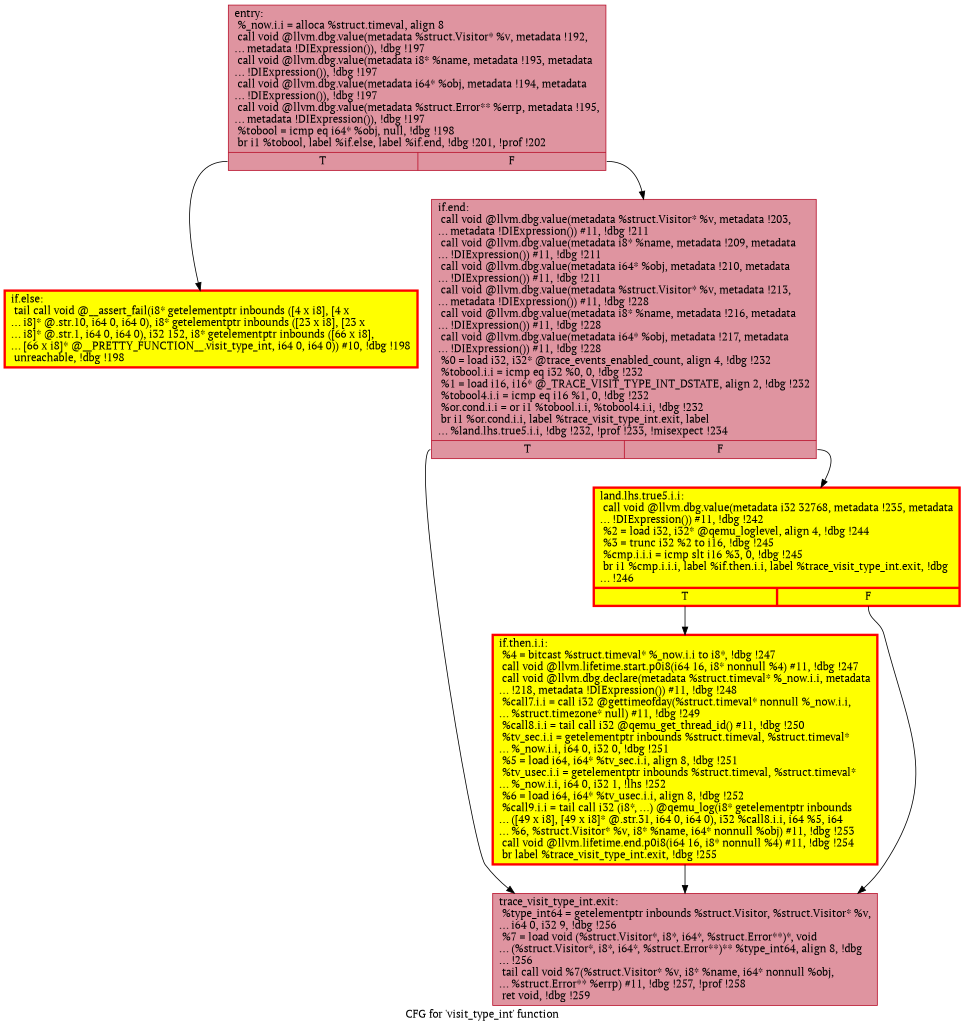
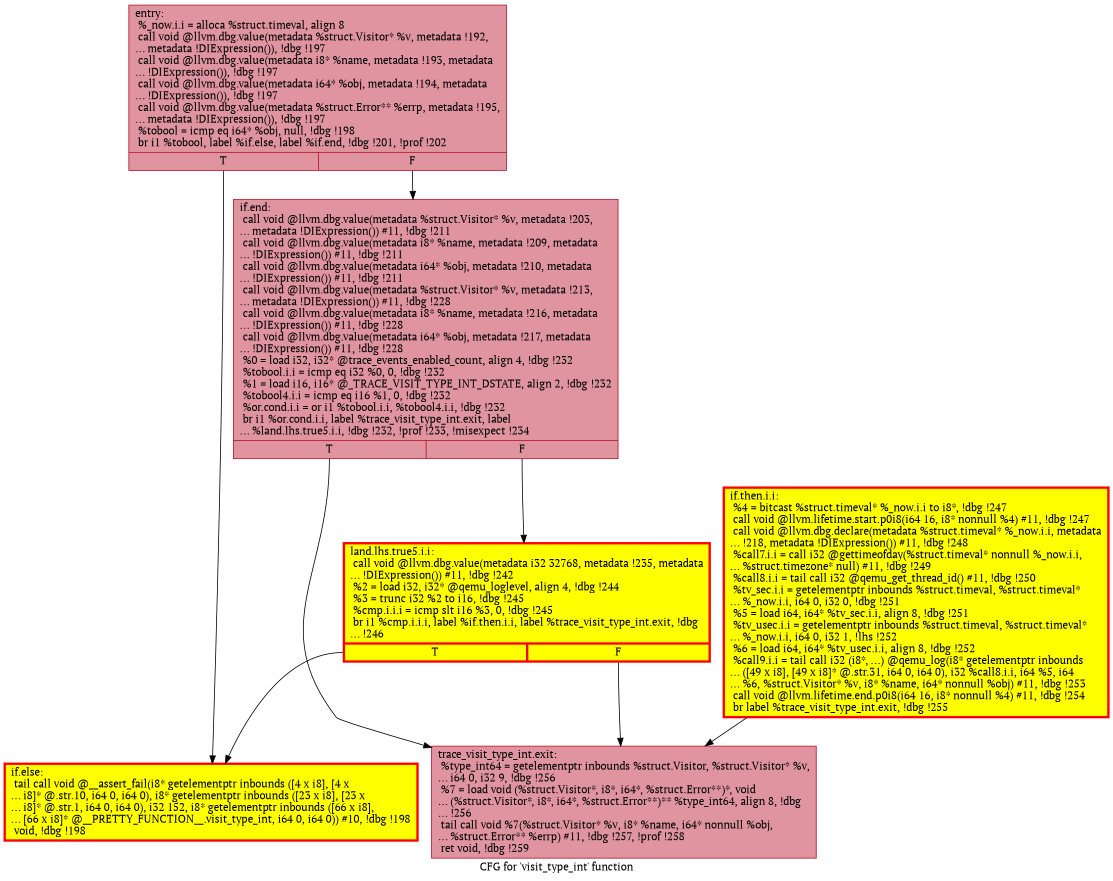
(68, 358) -> (49, 831)
(685, 617) -> (272, 688)
